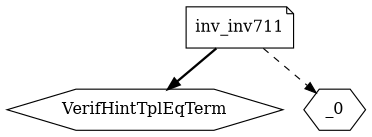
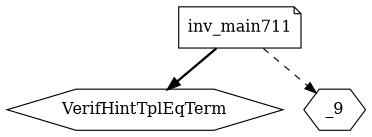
(240, 27) -> (240, 27)
(335, 110) -> (335, 110)
